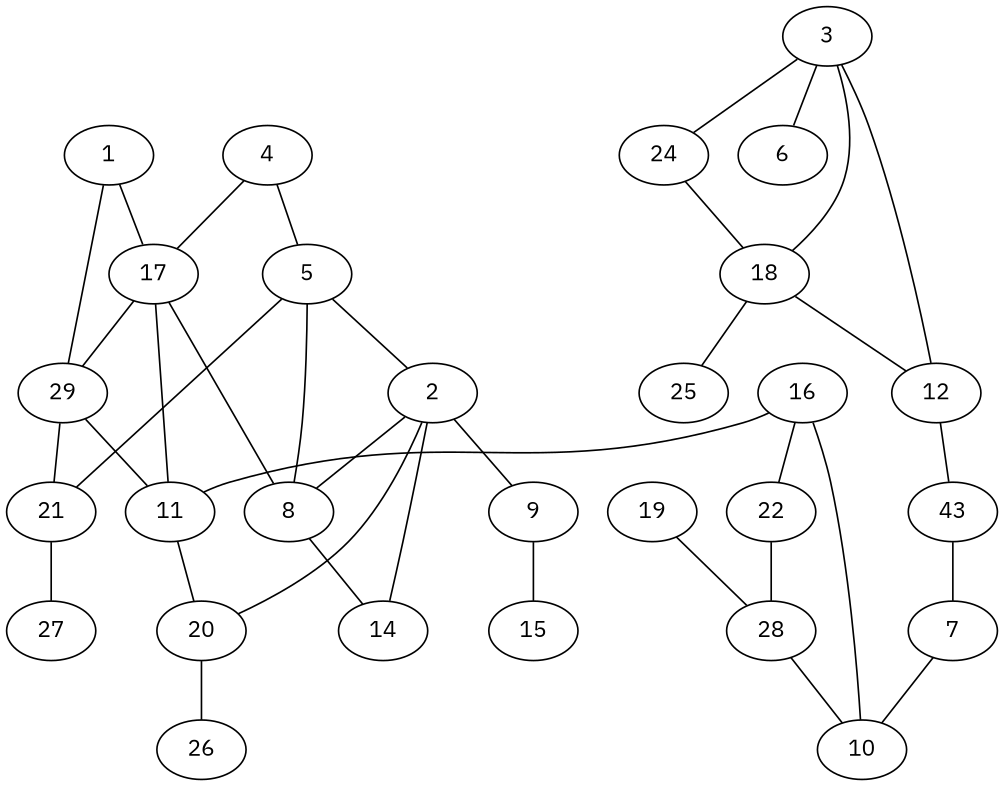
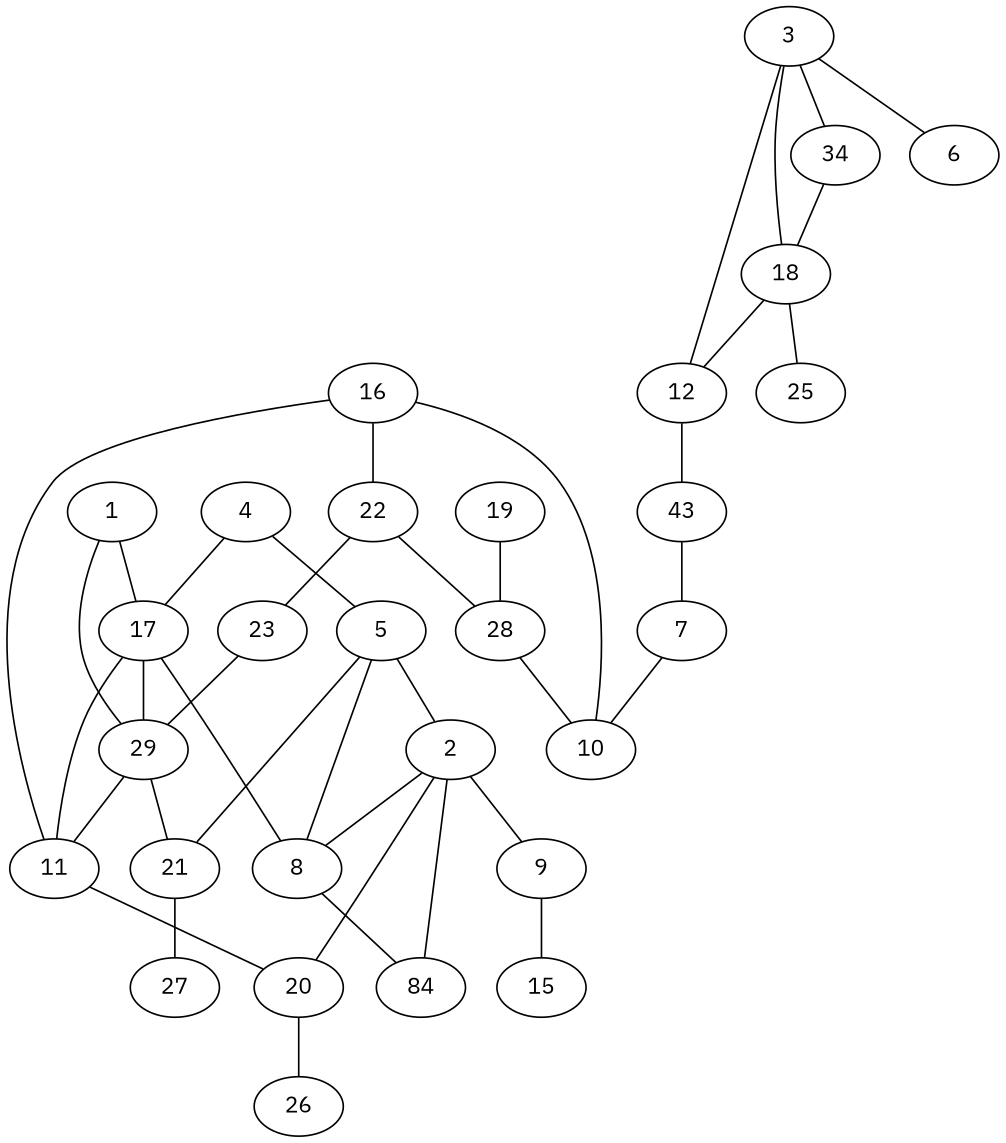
(664, 155) -> (835, 155)
none -> (262, 631)
(383, 631) -> (421, 988)
